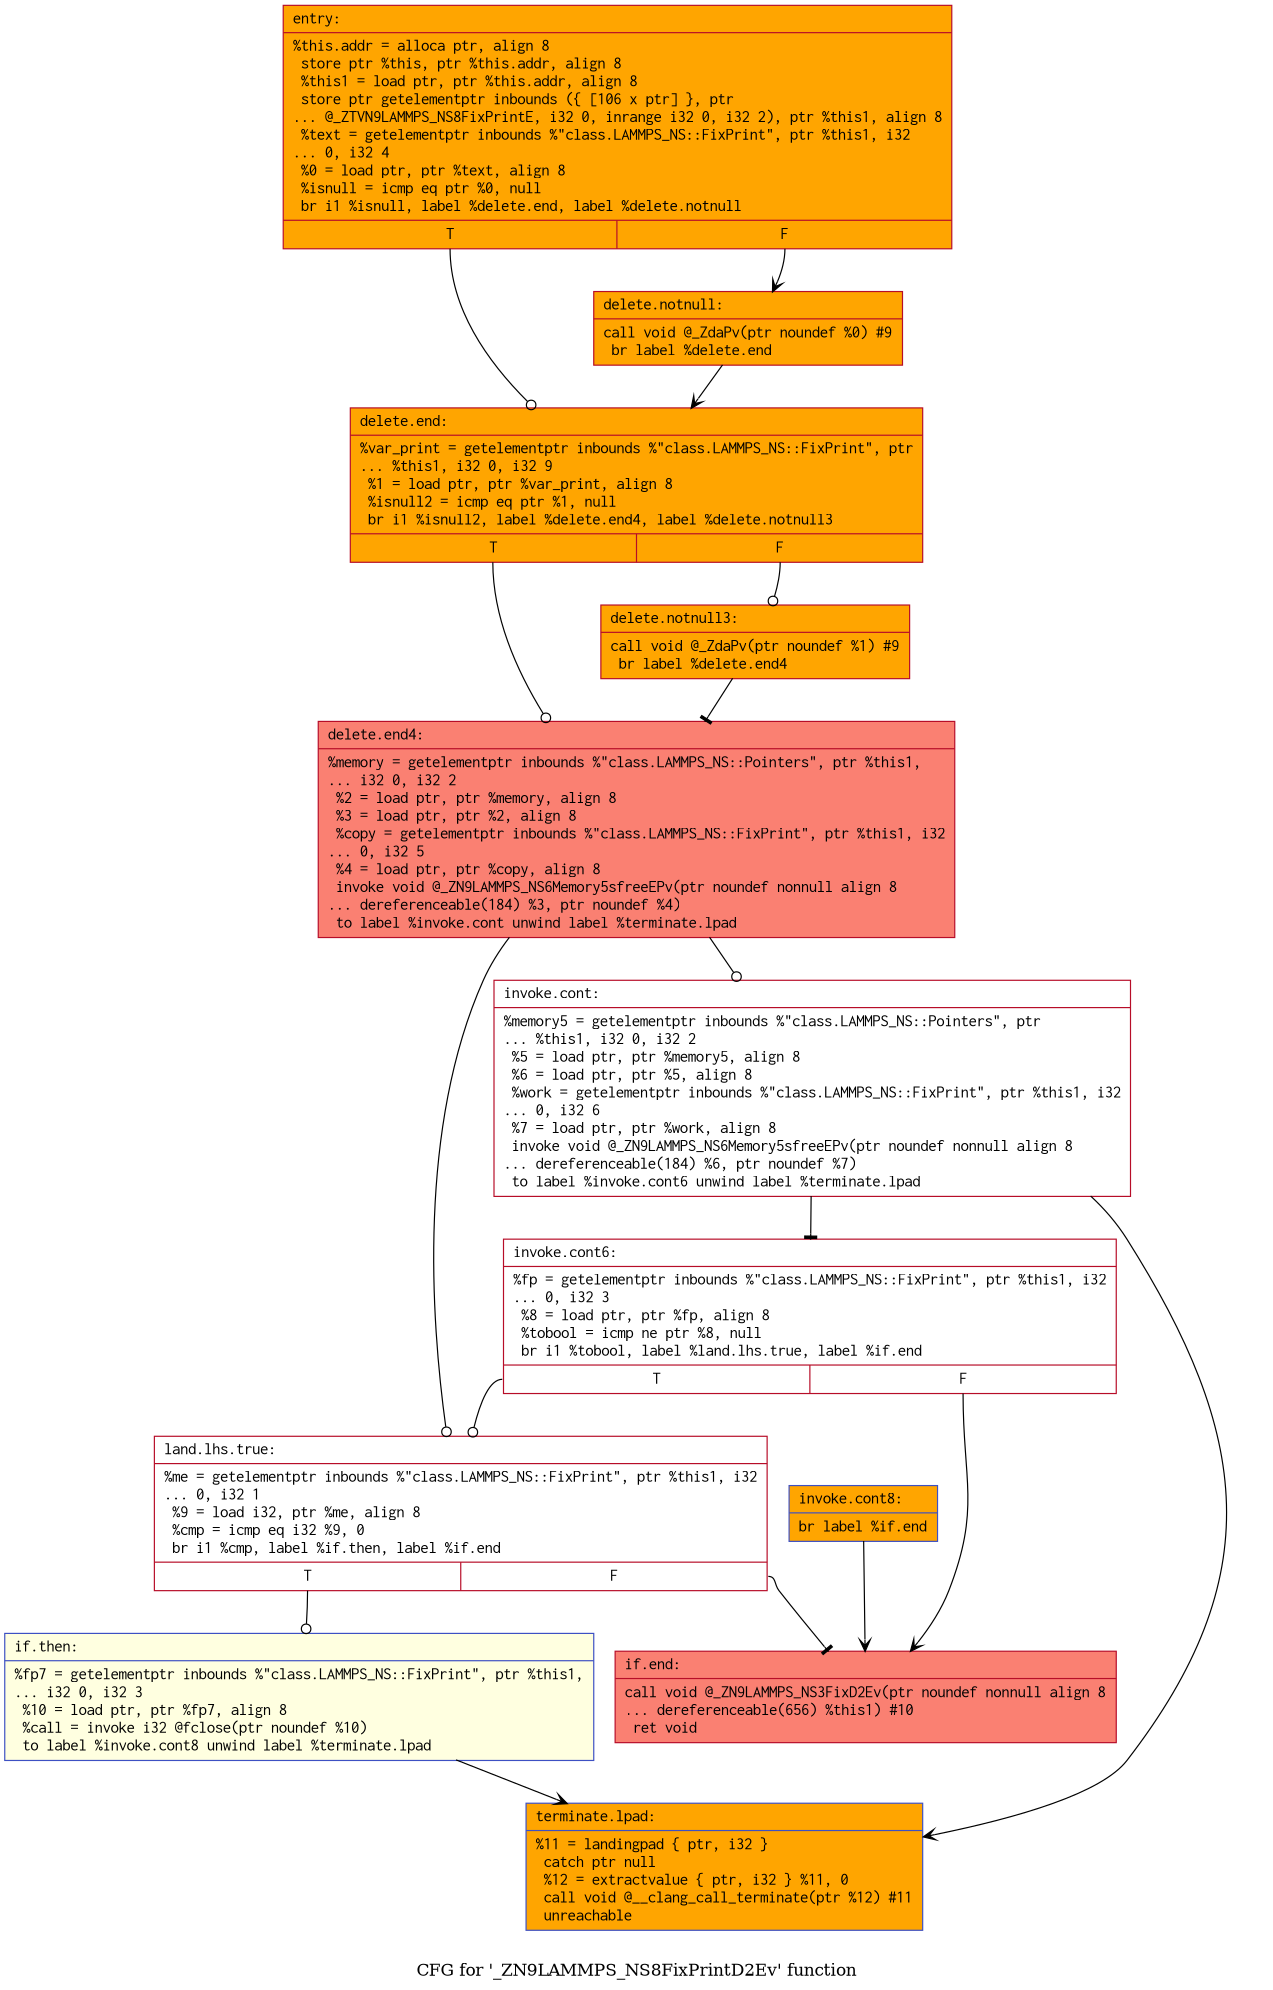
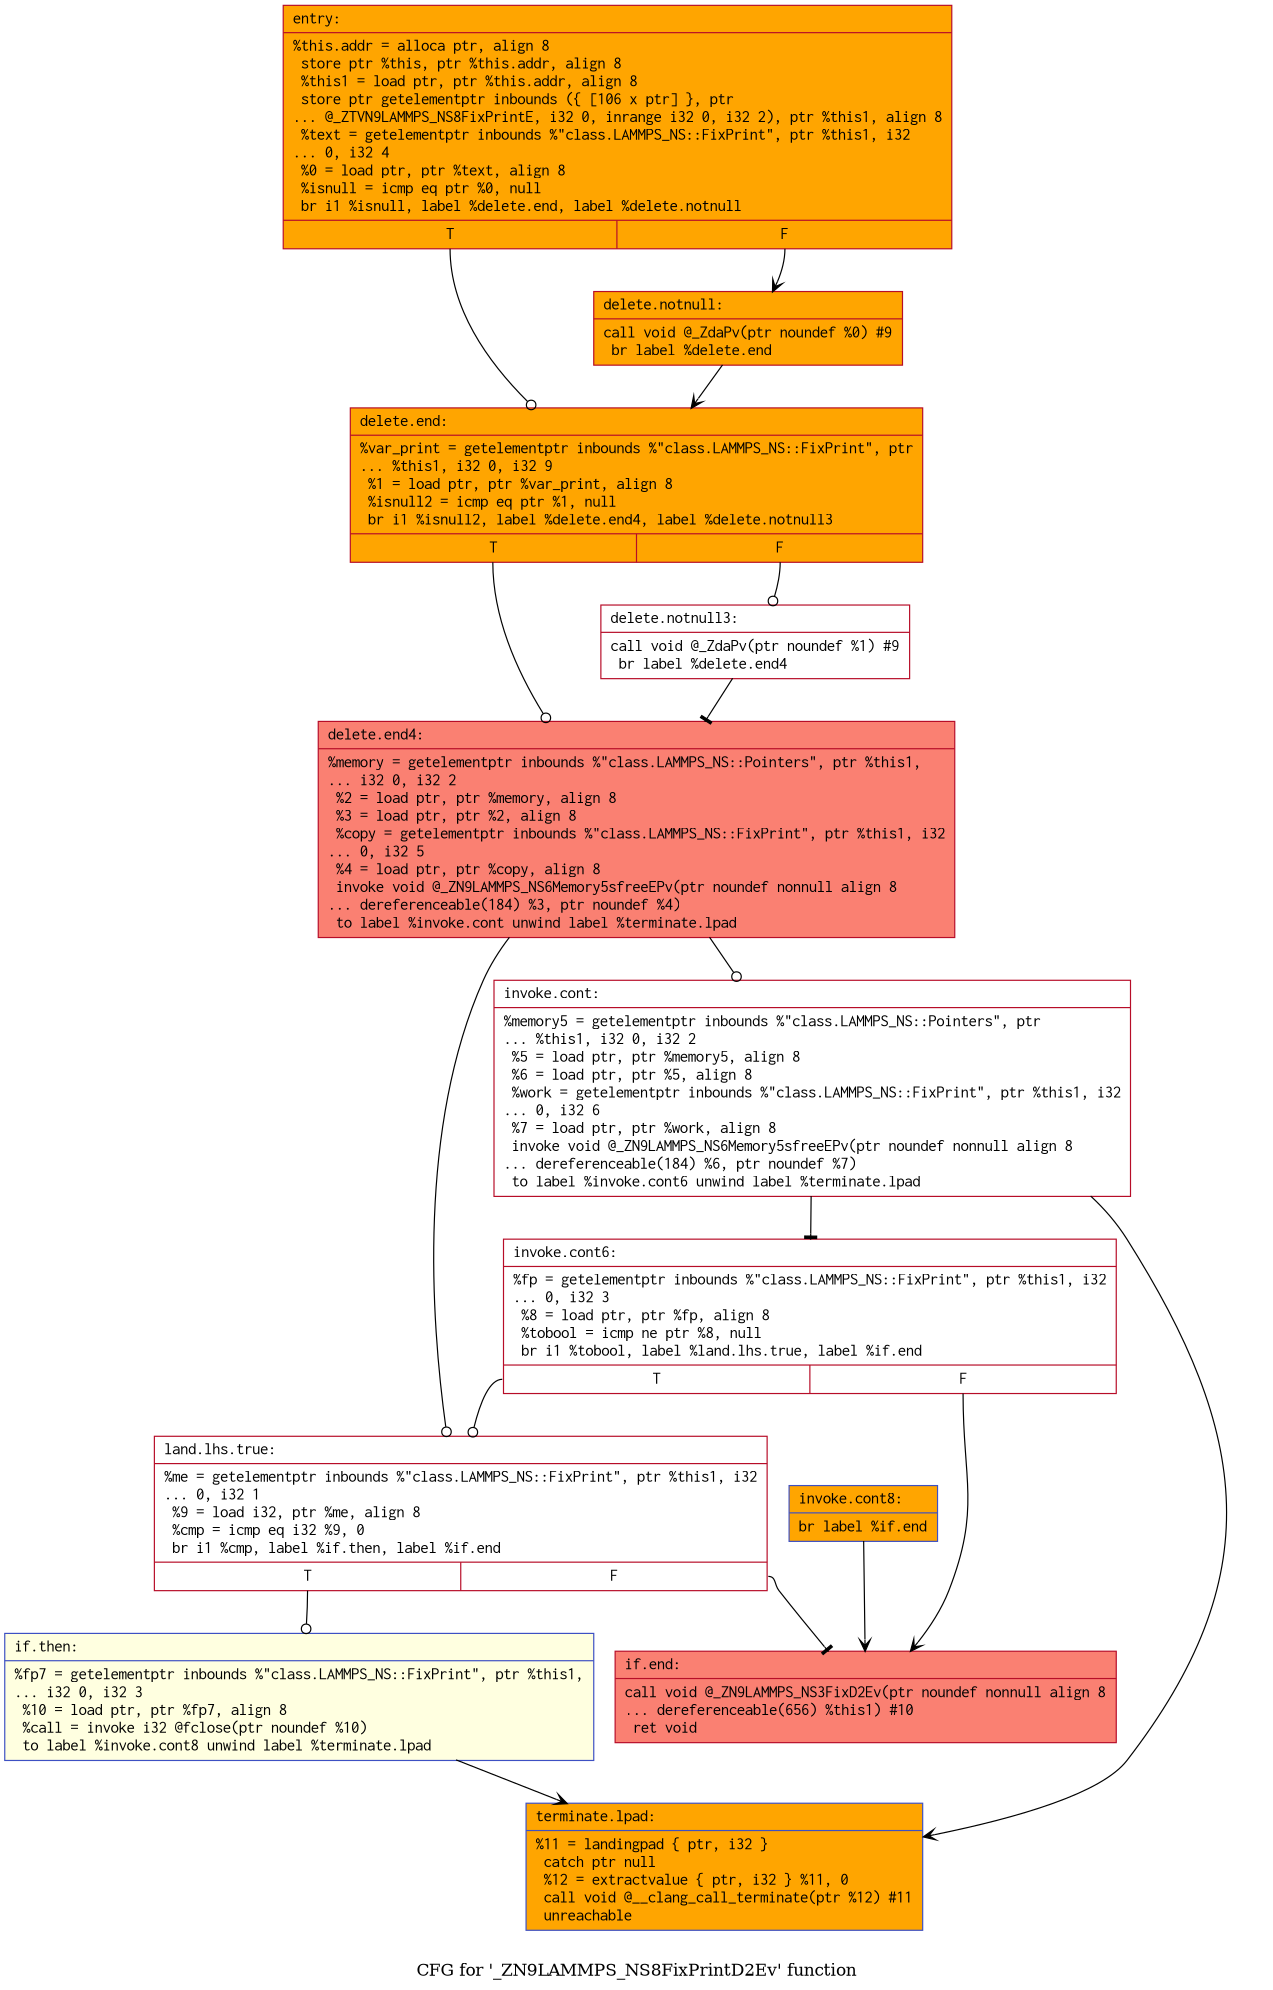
(755, 642) -> (755, 642)
